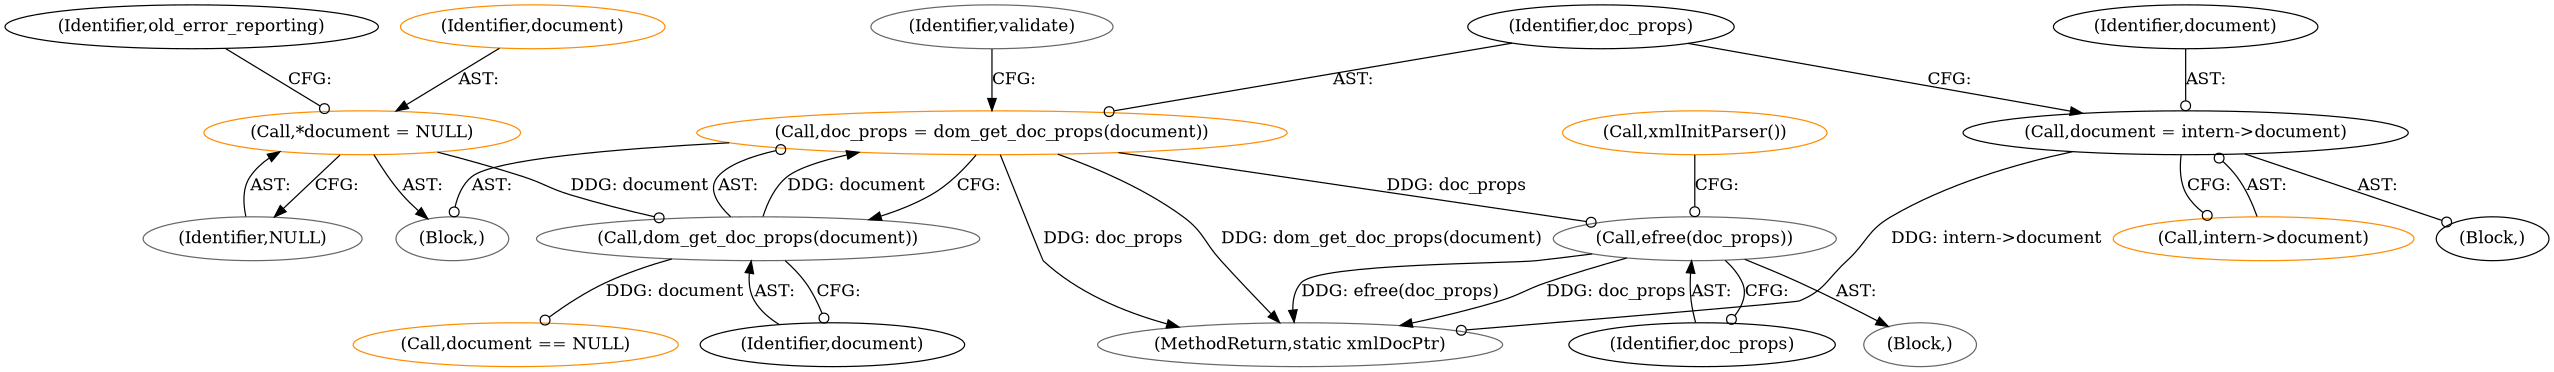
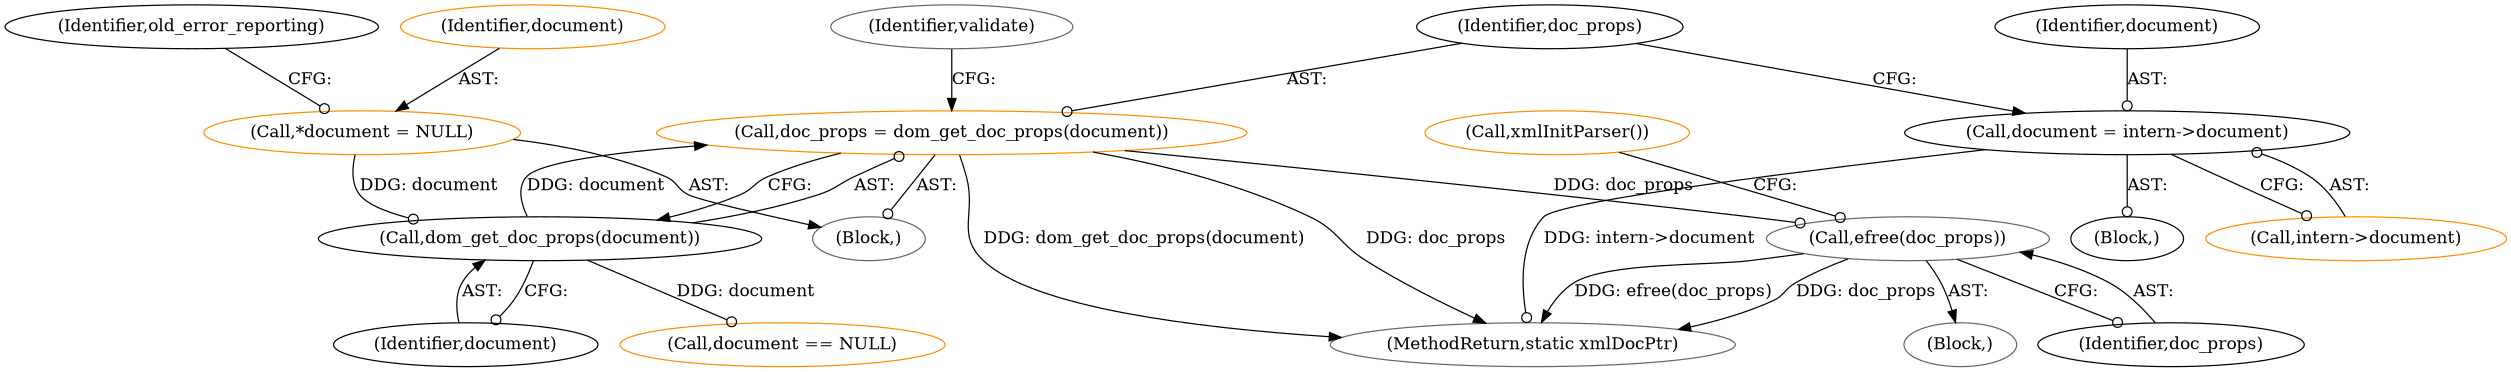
(253, 239) -> none
(758, 239) -> (540, 239)
